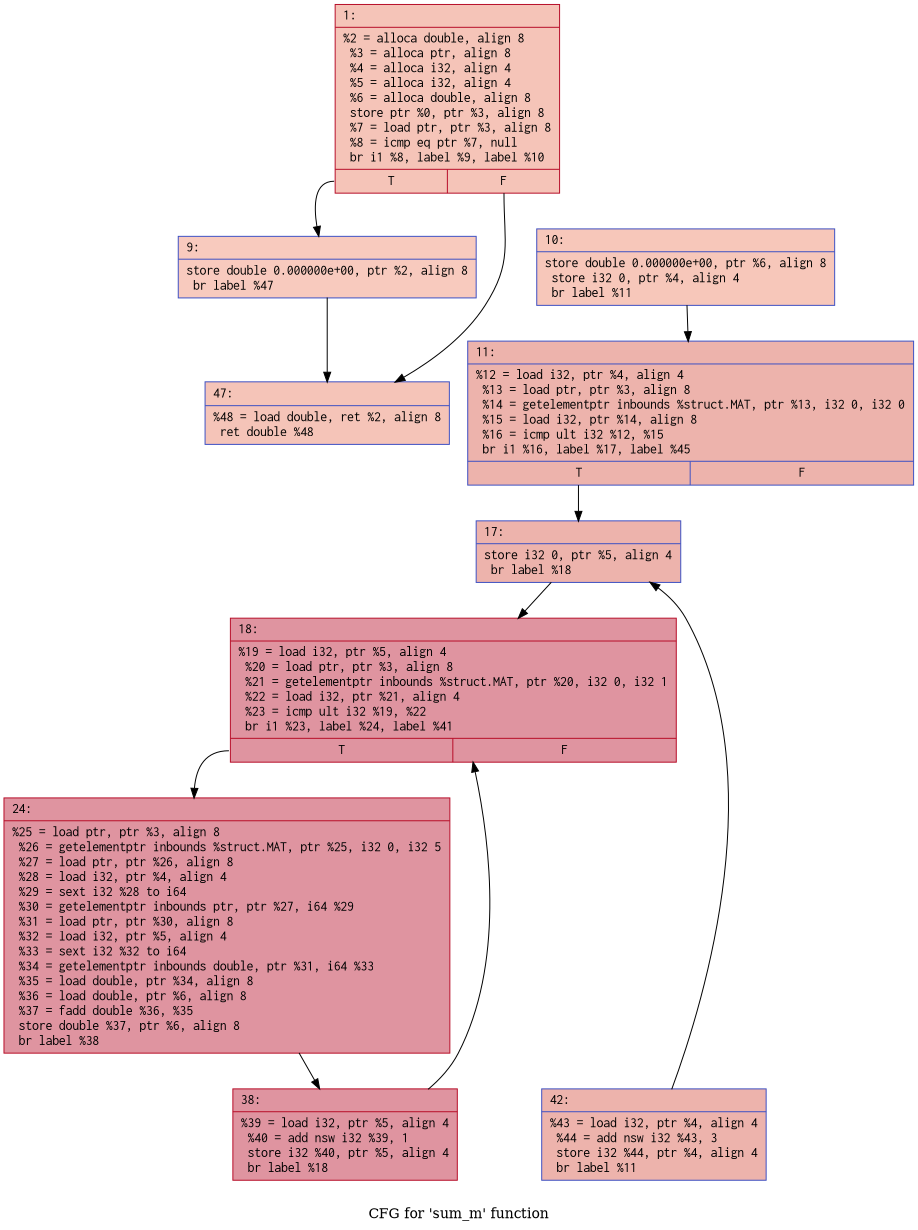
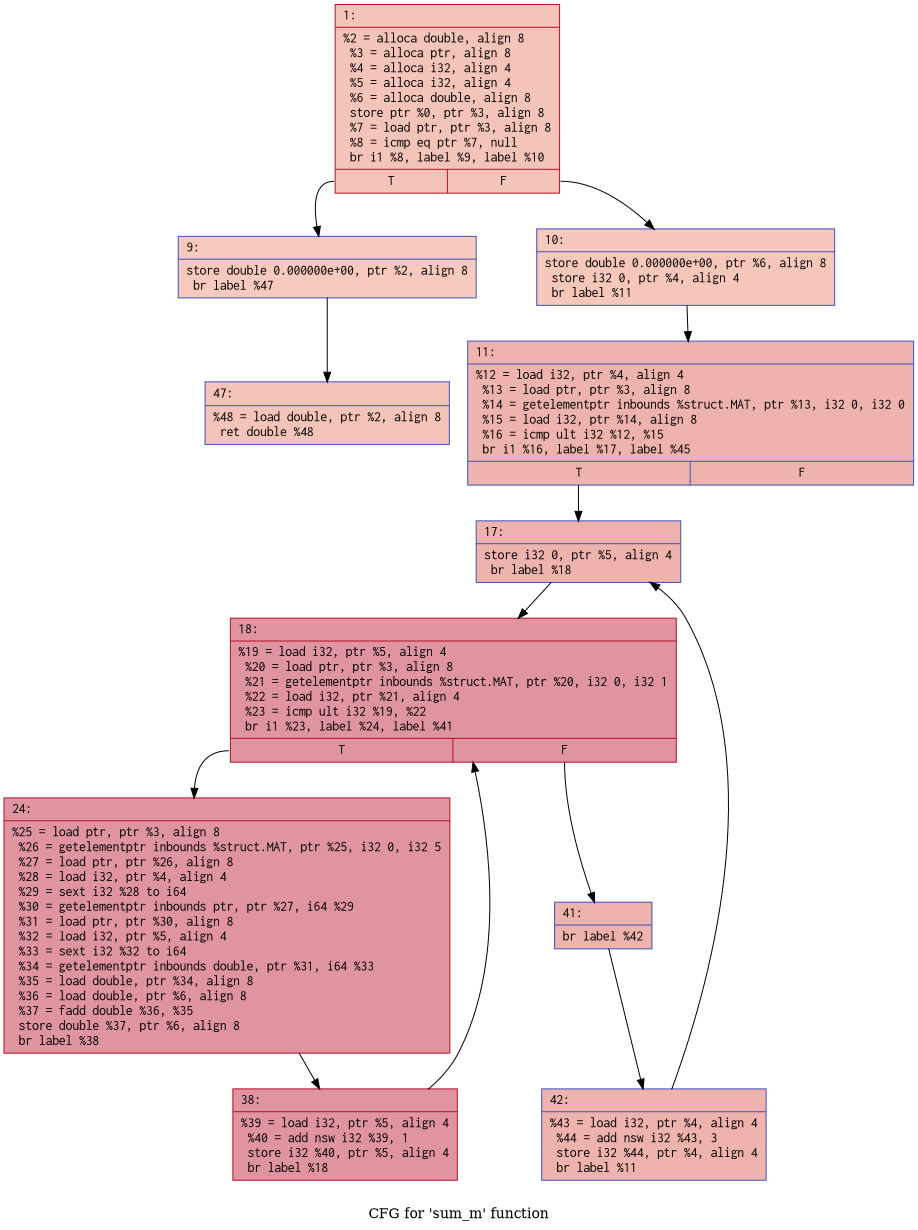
(487, 302) -> (607, 194)
(327, 417) -> (327, 417)
none -> (603, 926)
